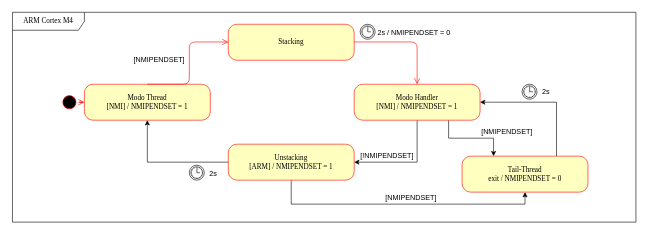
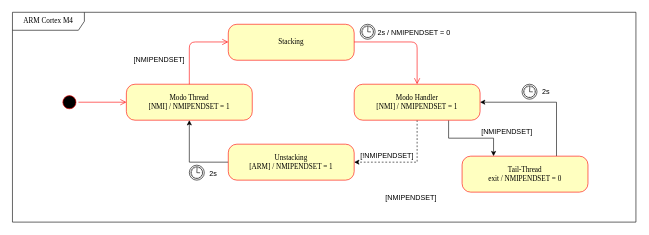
(147, 102) -> (189, 102)
(409, 162) -> (409, 162)
(291, 203) -> none
